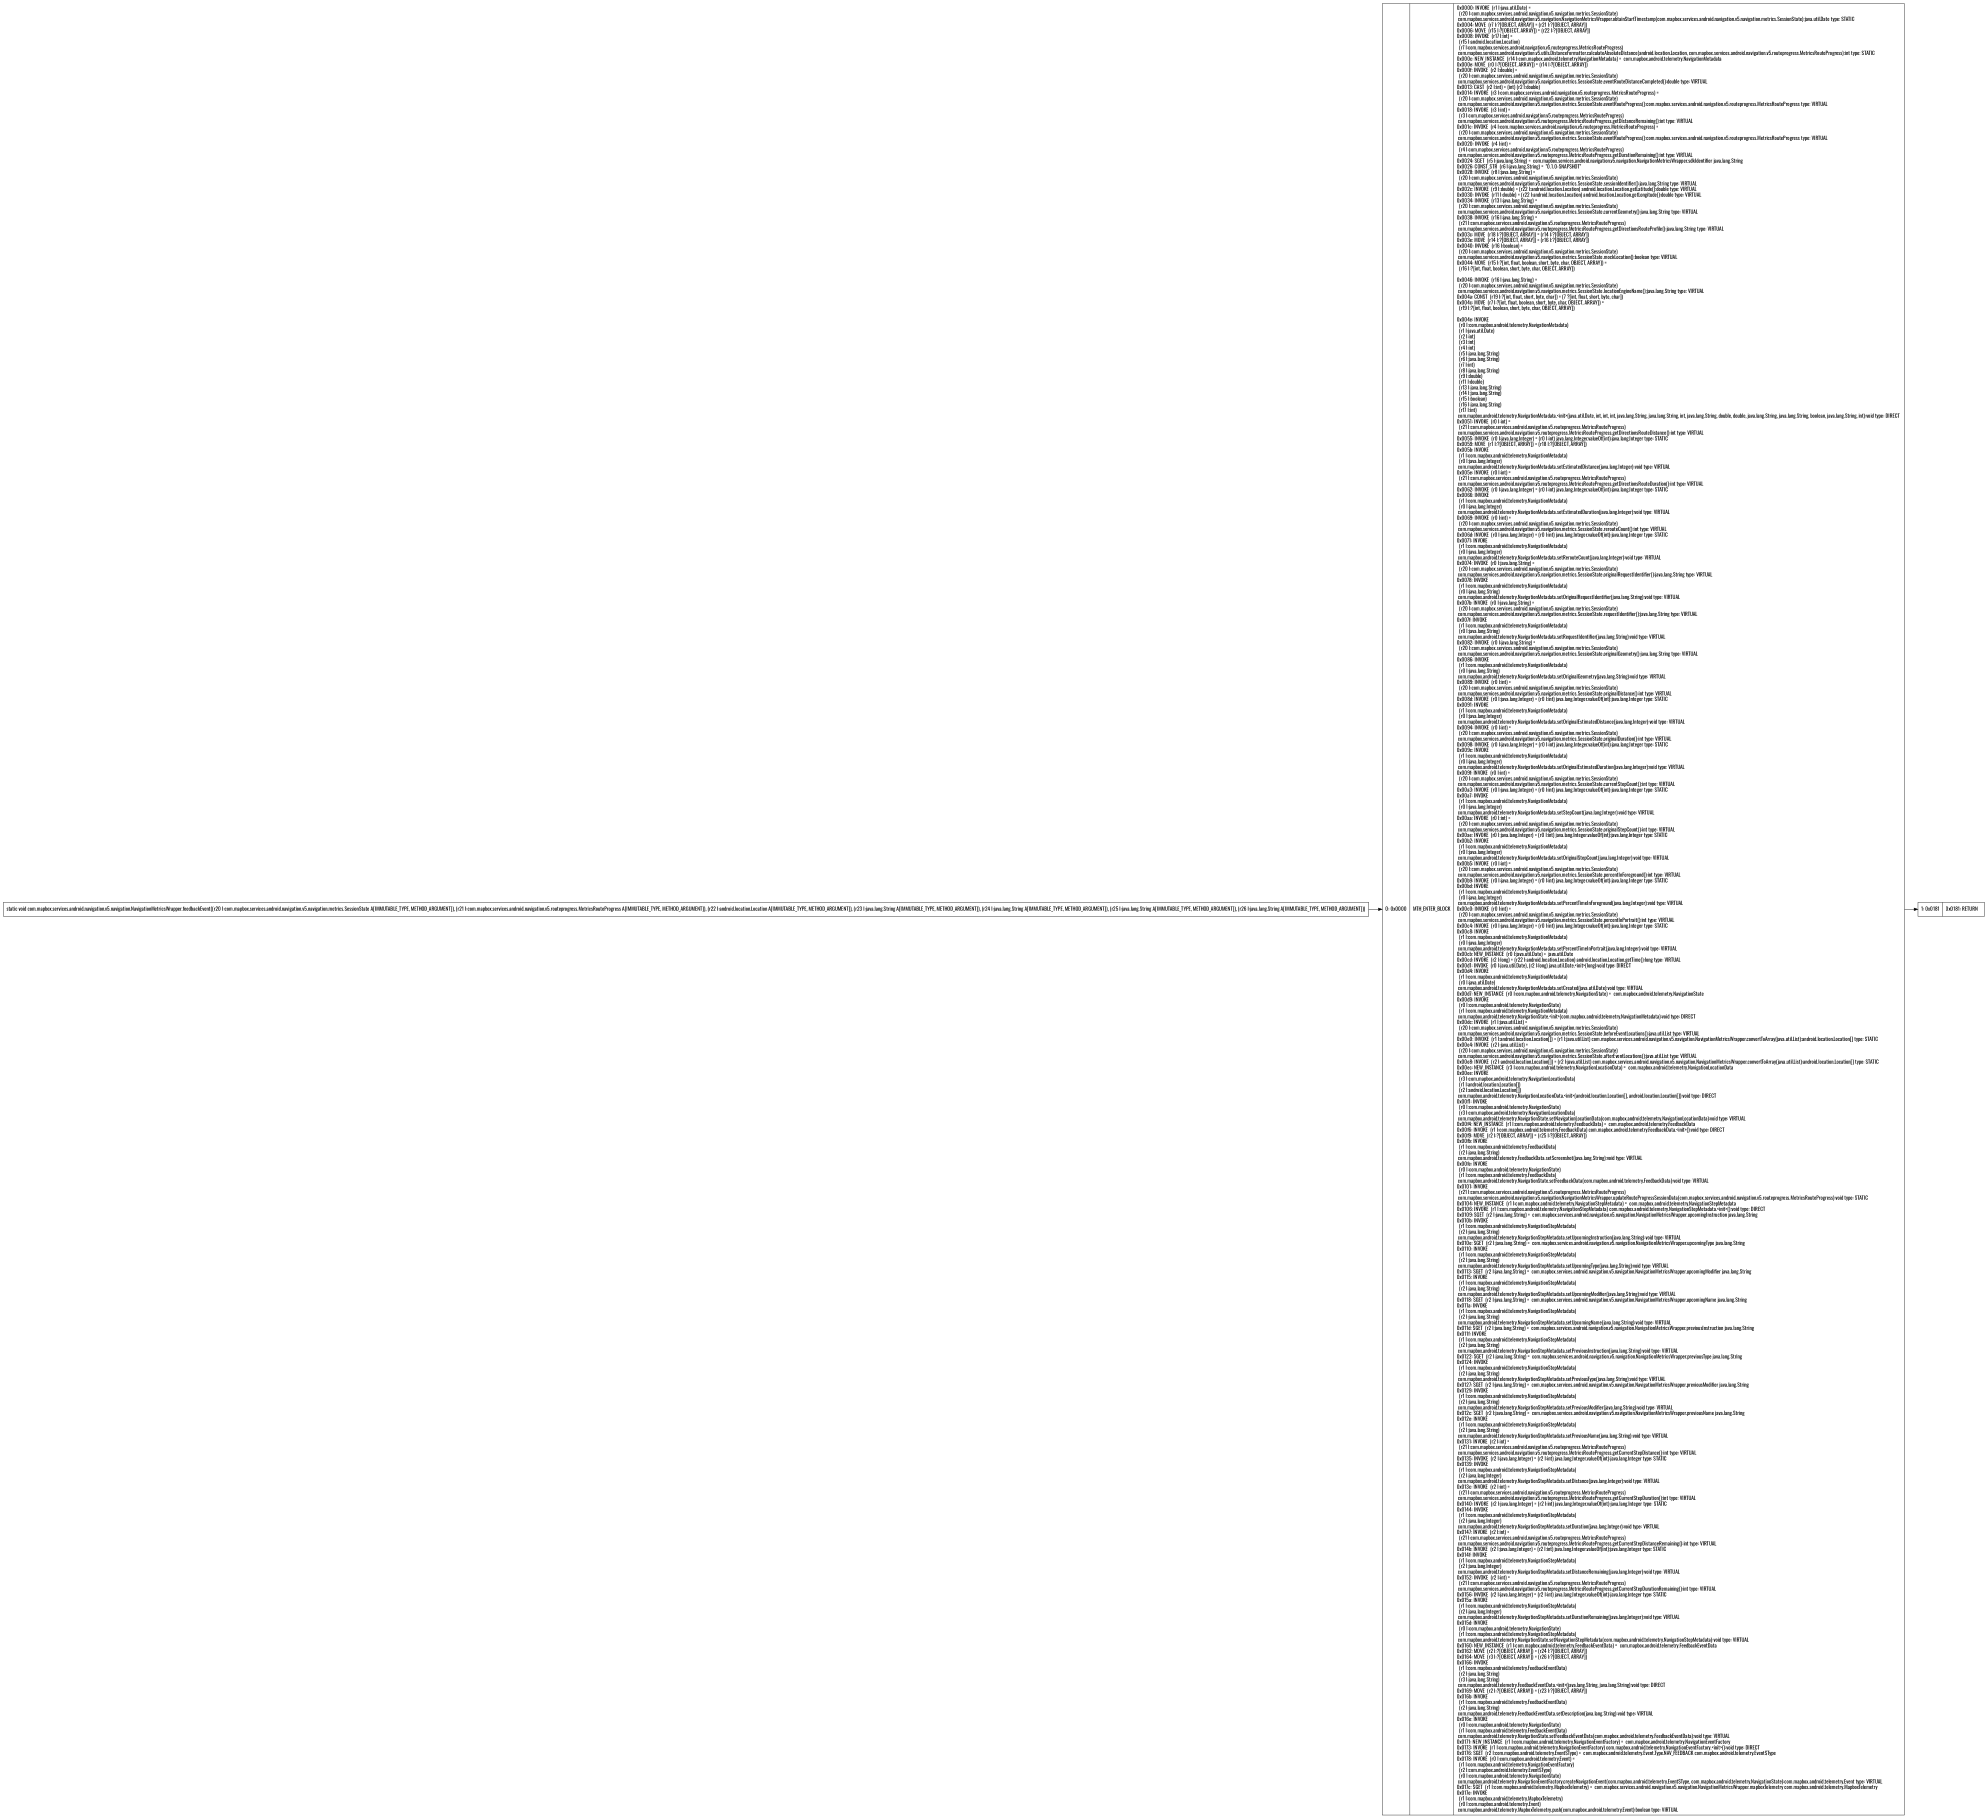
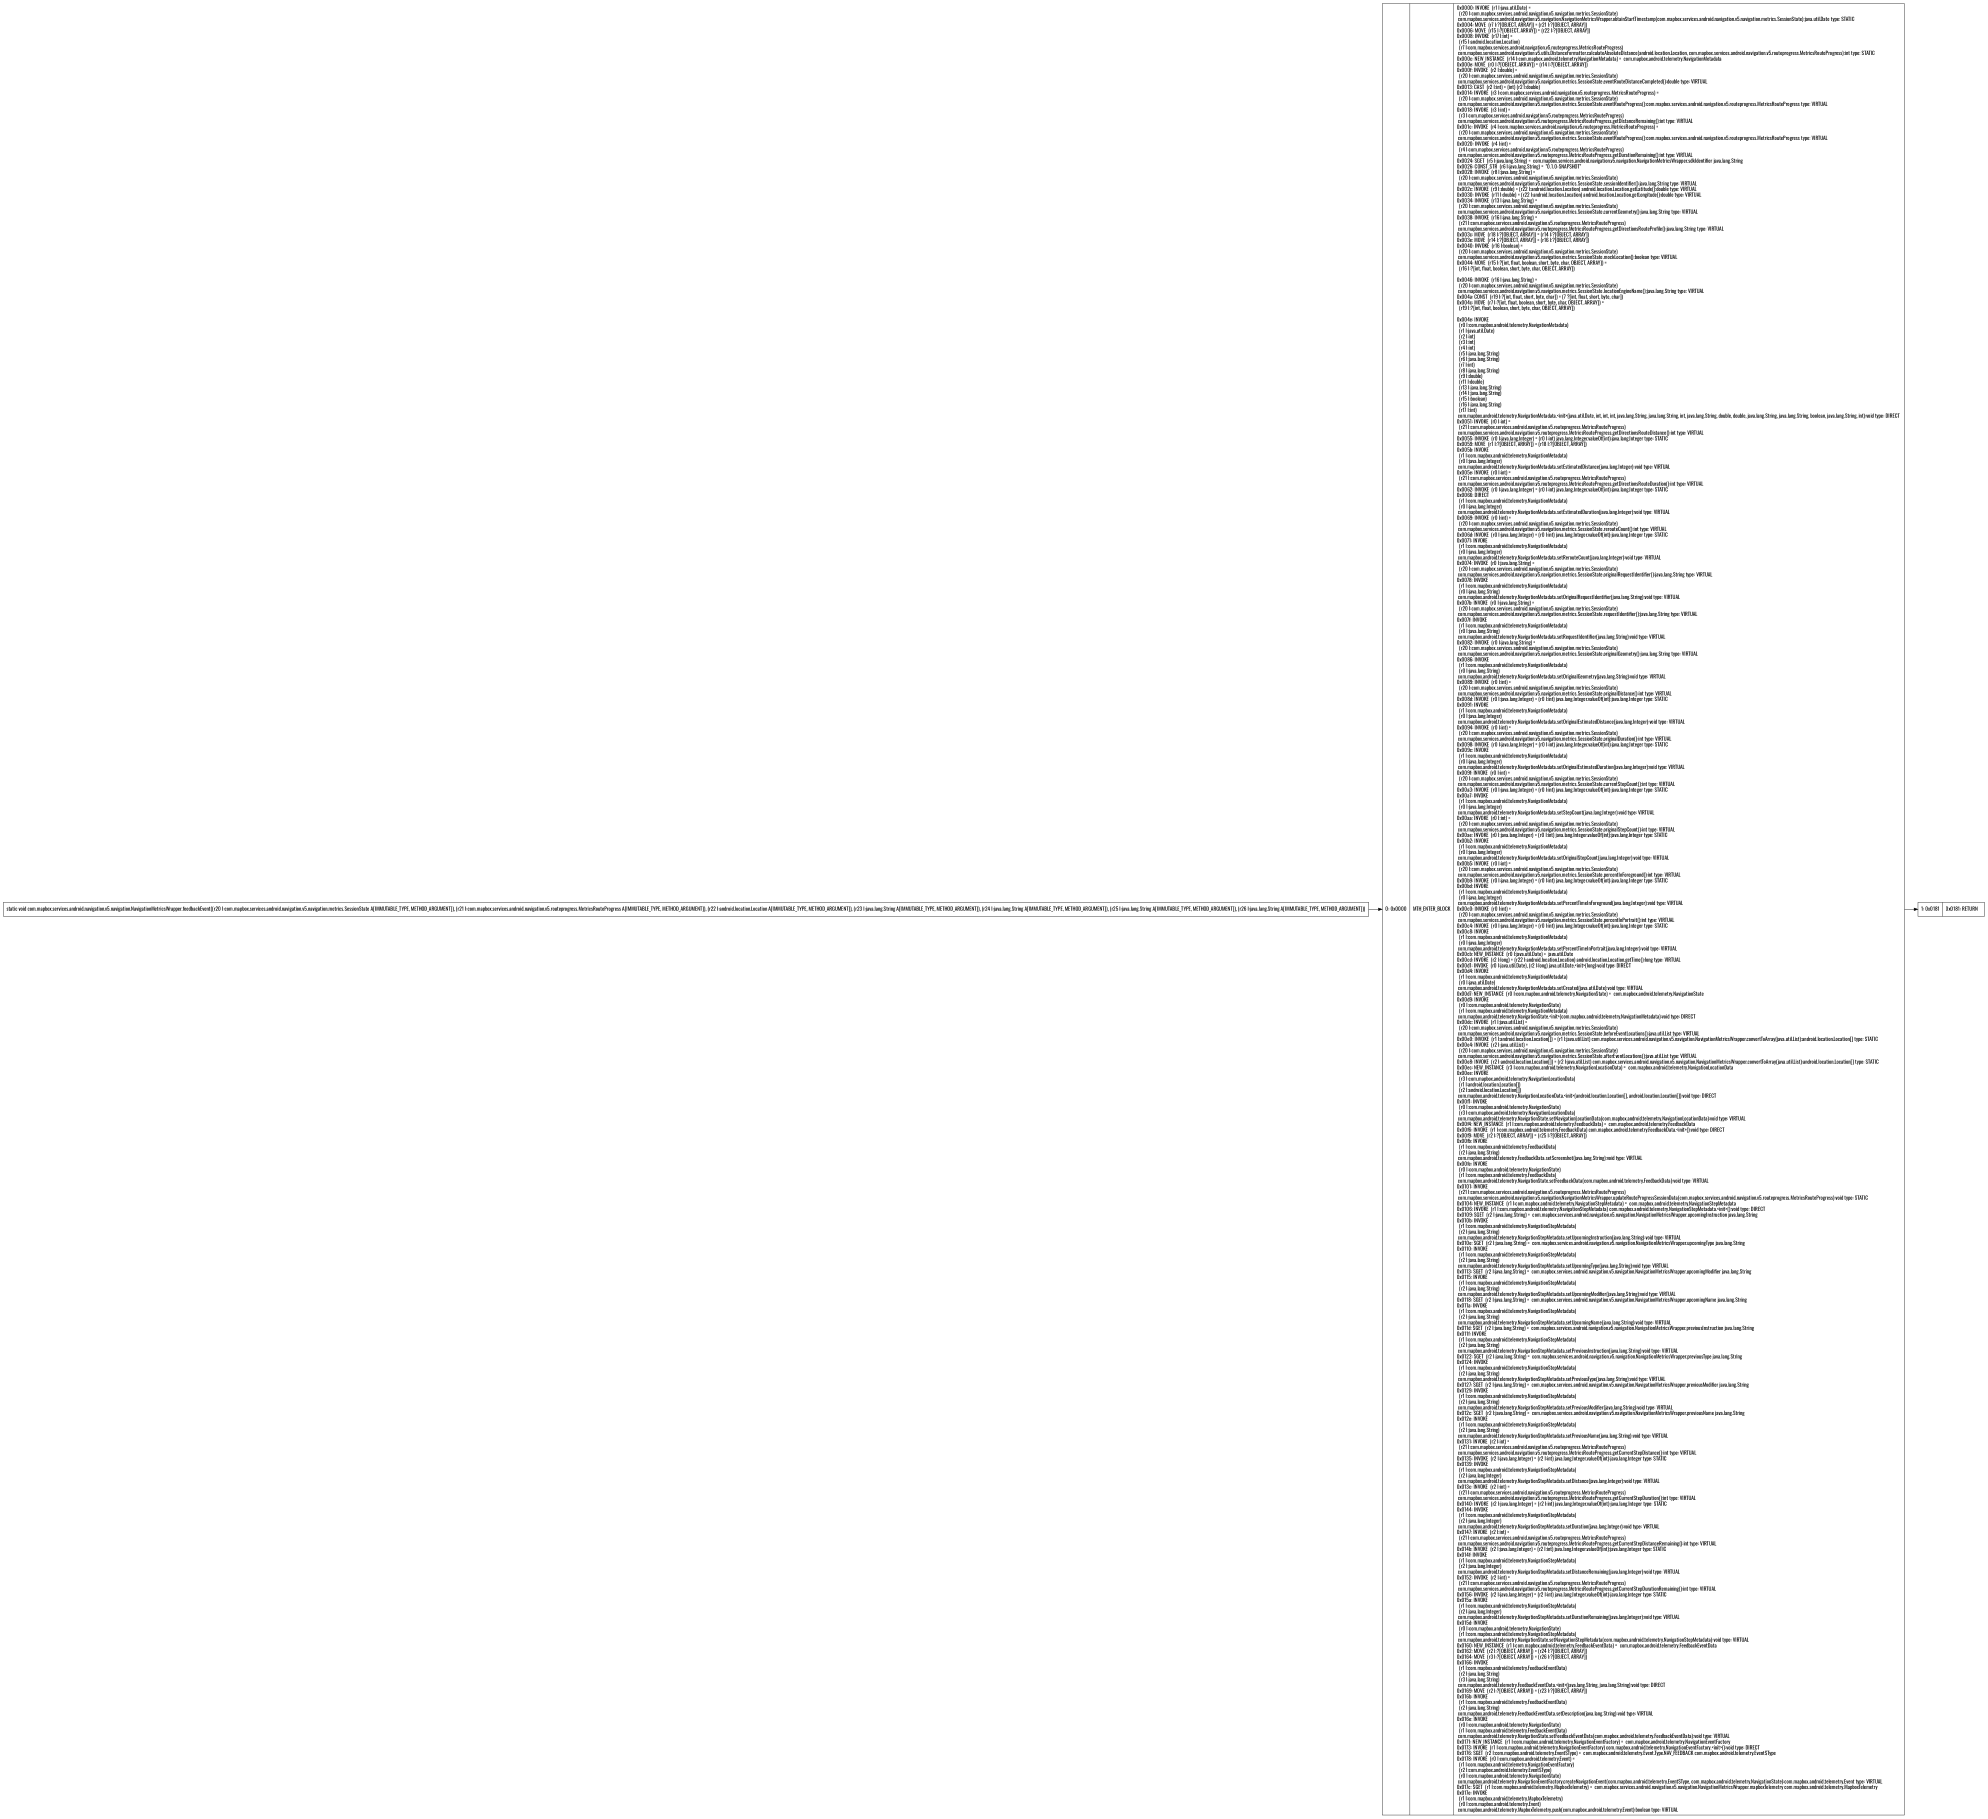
(1474, 495) -> (1474, 495)
